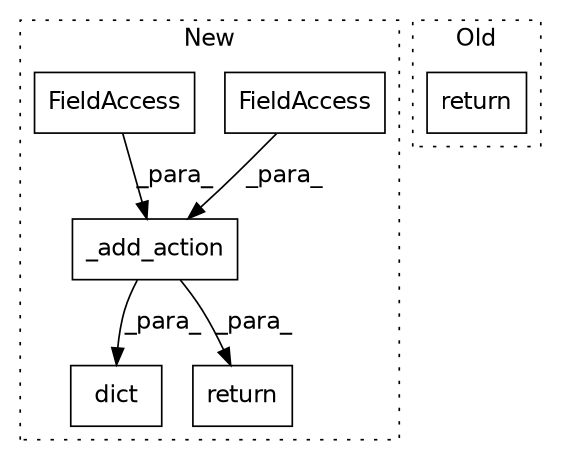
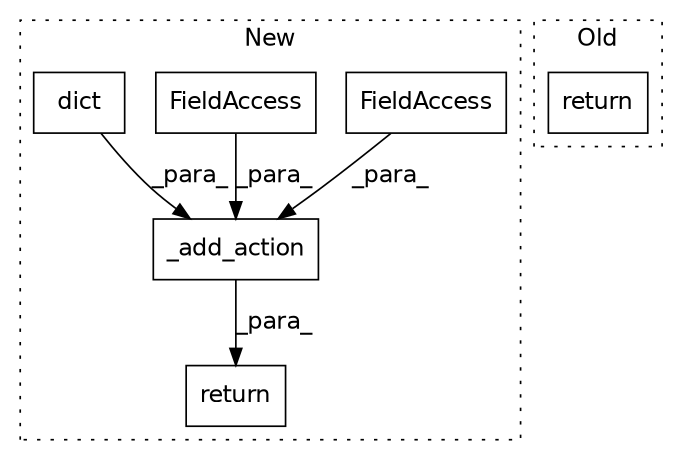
(124, 313) -> (136, 173)
